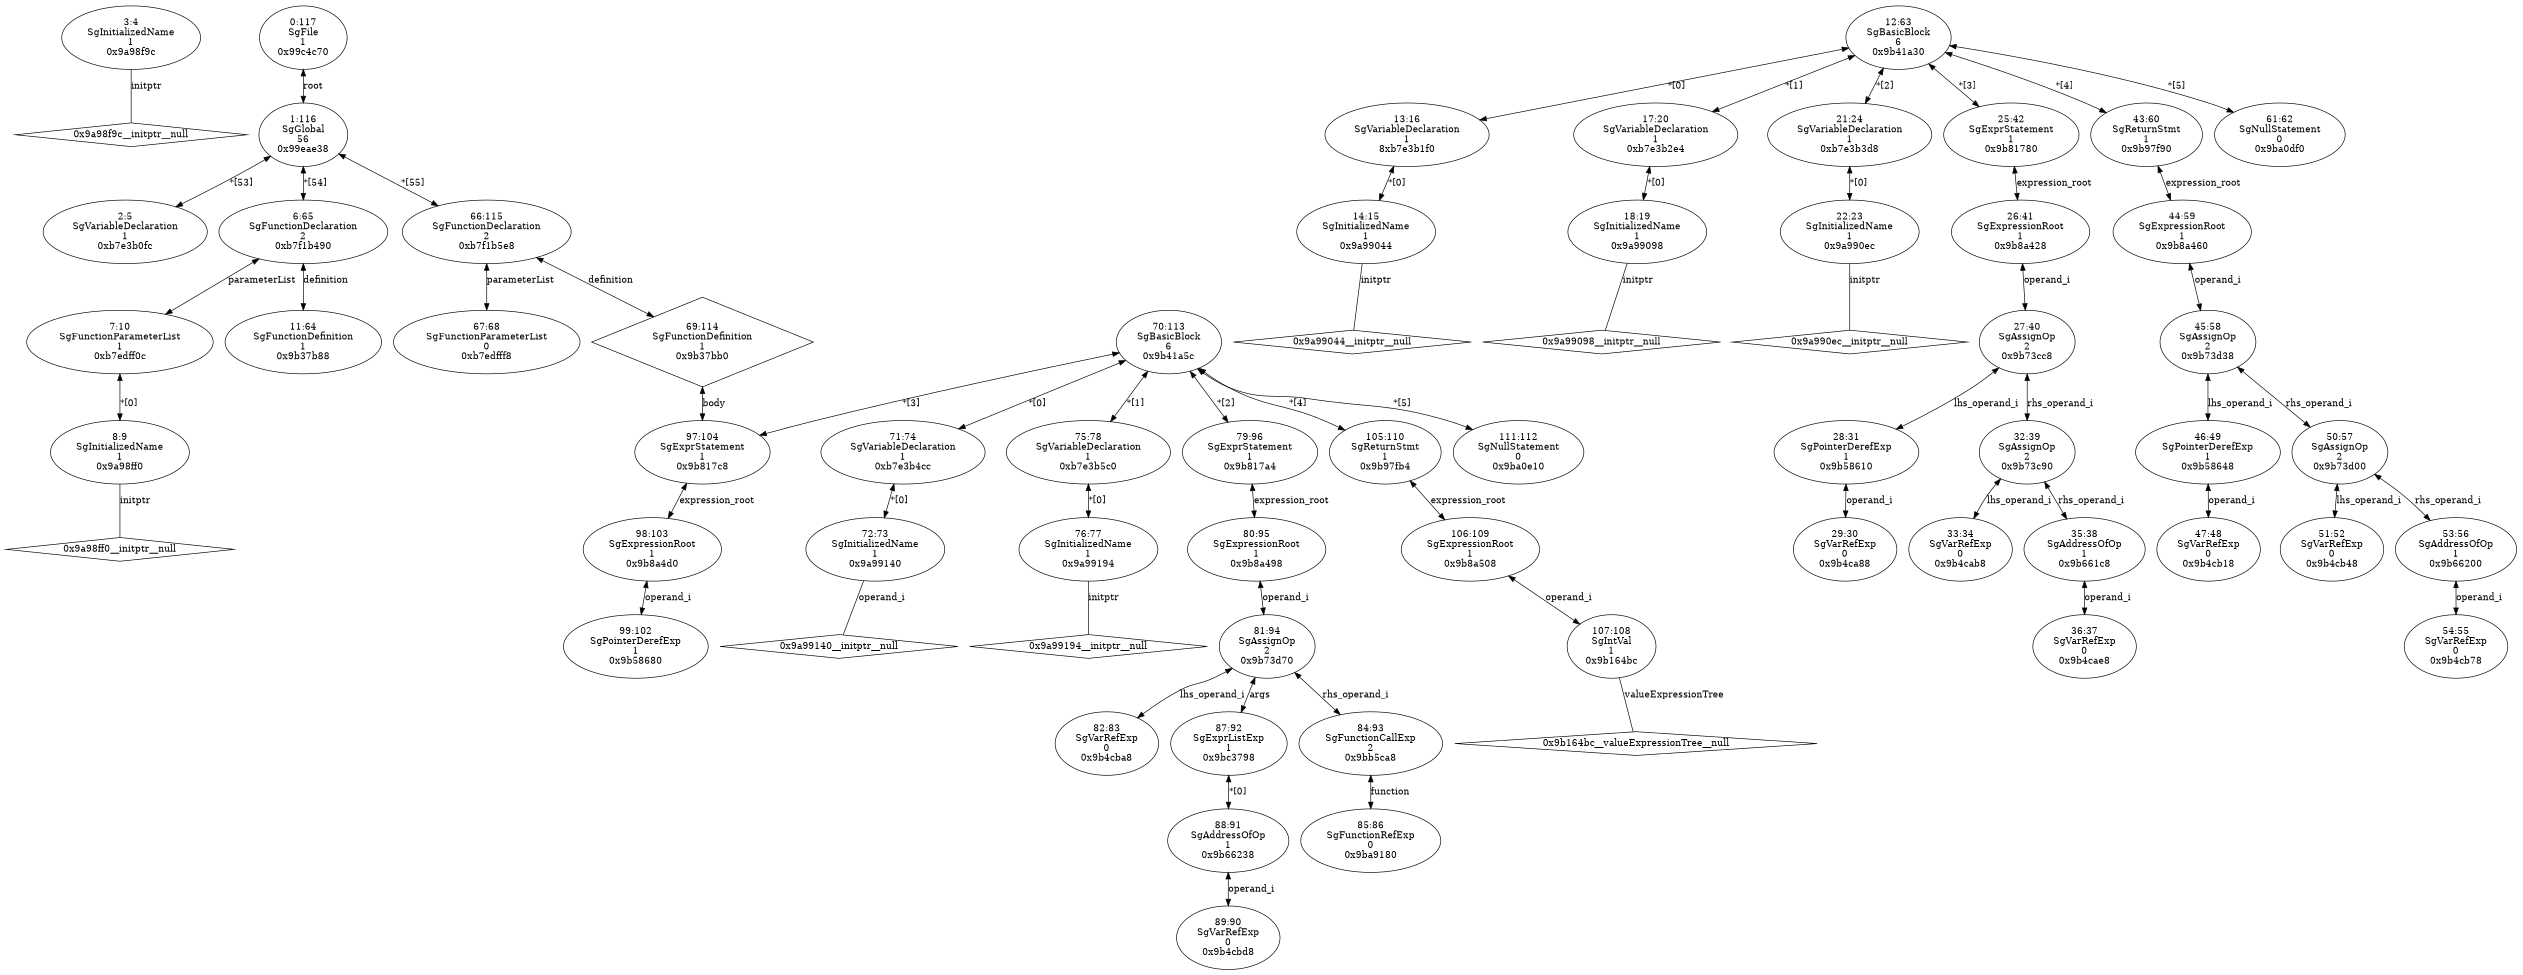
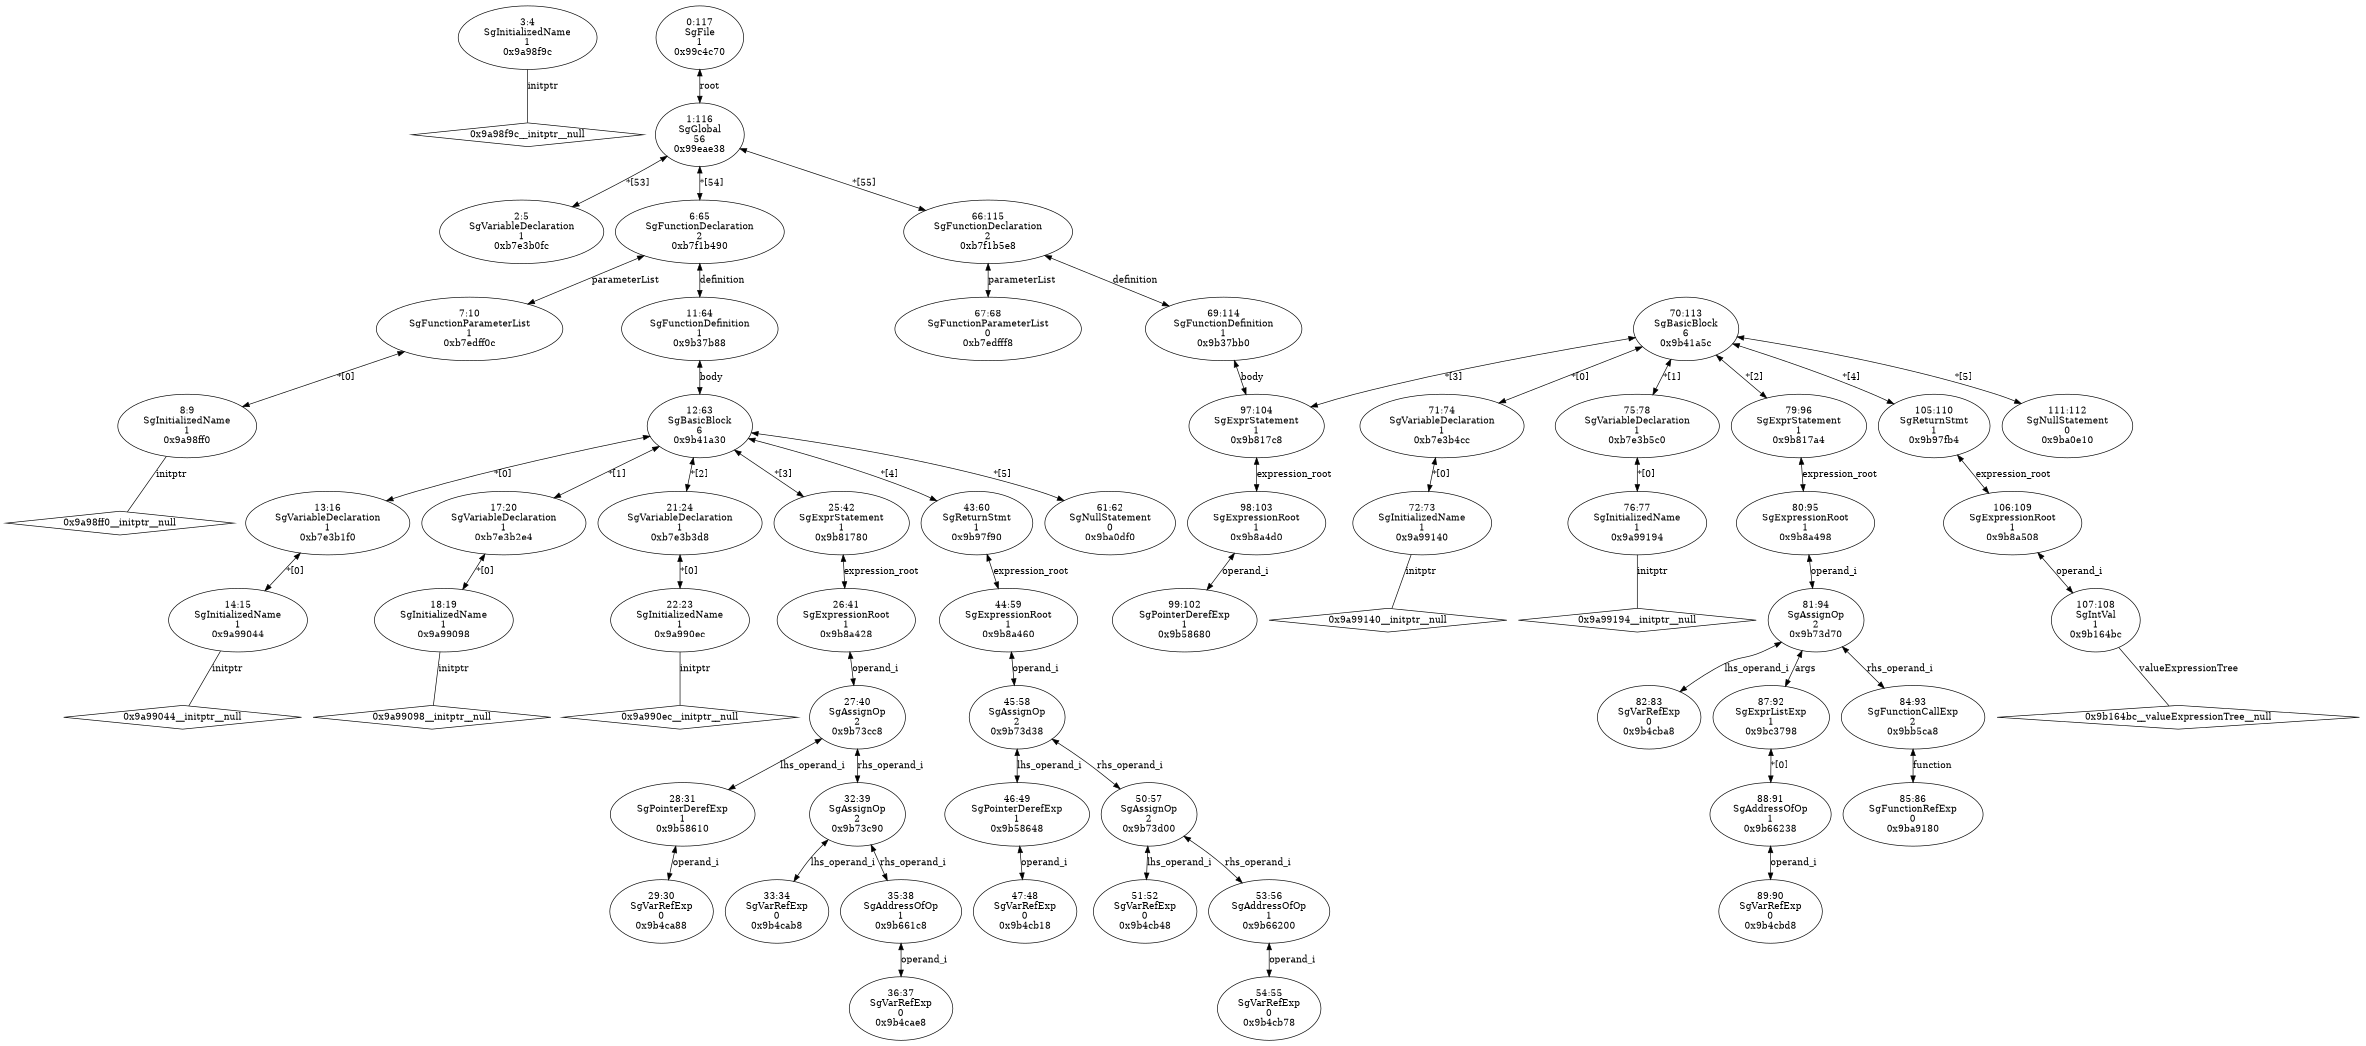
(1407, 135) -> (328, 523)
(702, 342) -> (1224, 329)
none -> (700, 377)
(882, 598) -> (1421, 572)
